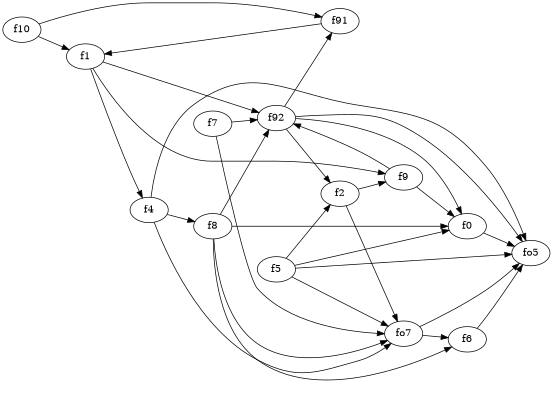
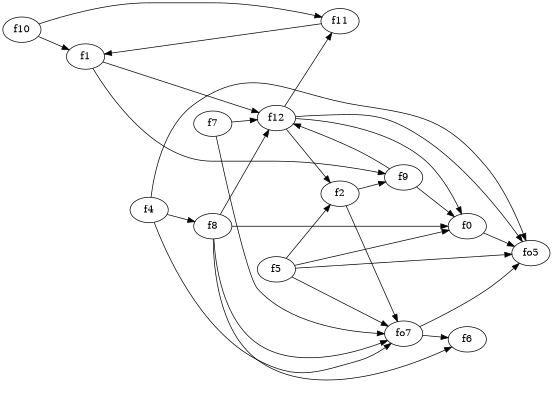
(340, 21) -> (340, 21)
(276, 118) -> (276, 118)
(114, 131) -> none
(499, 300) -> none
